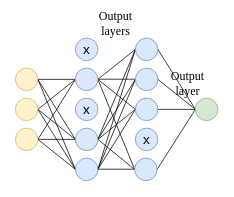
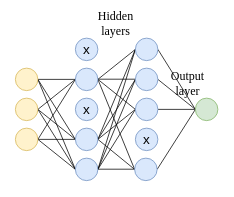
(116, 23) -> (116, 23)
